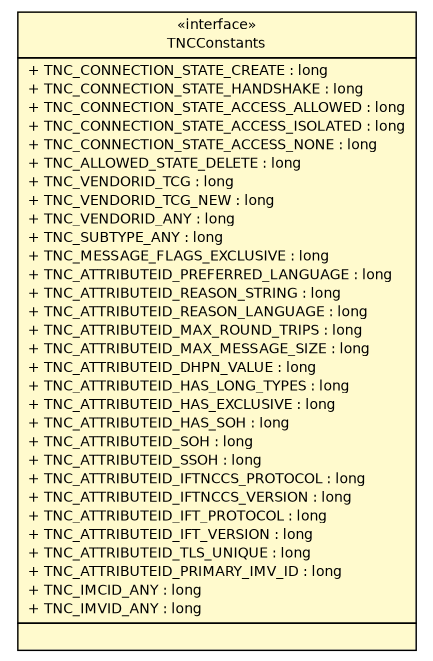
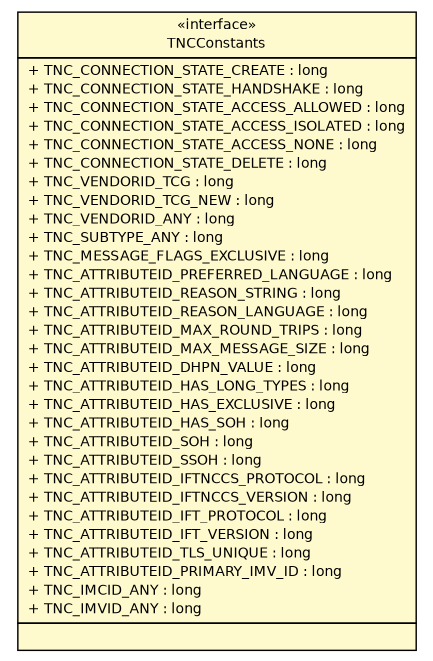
(165, 163) -> (178, 163)
